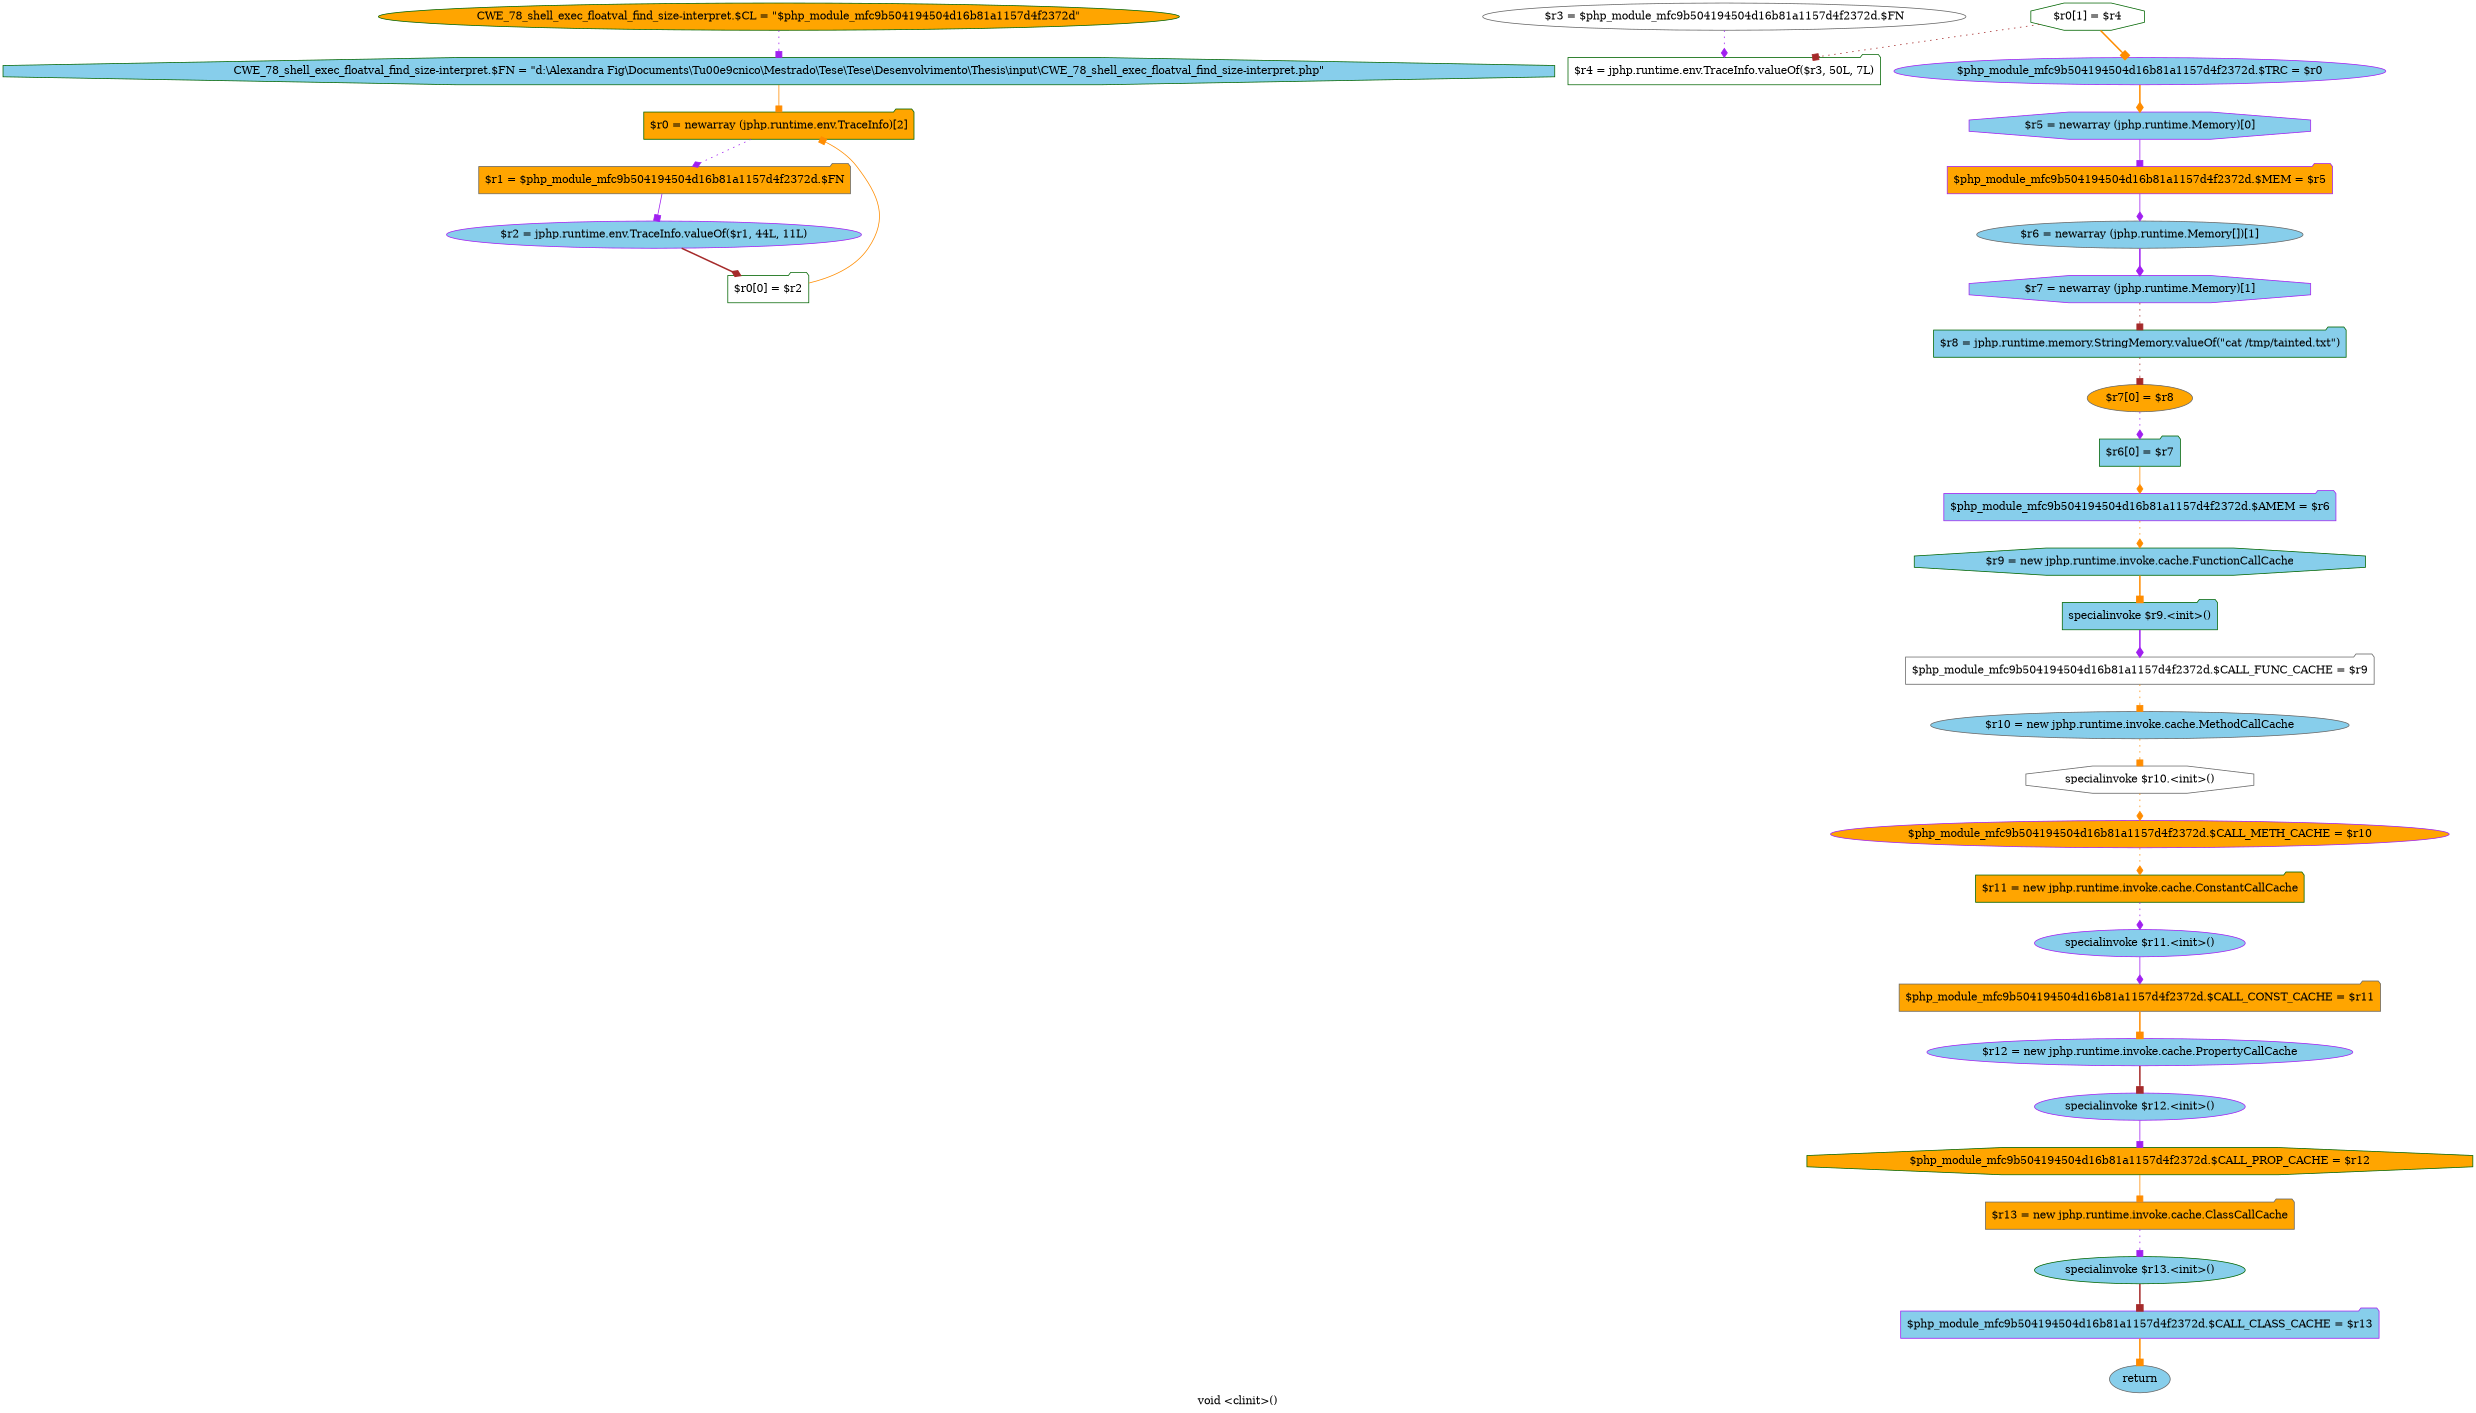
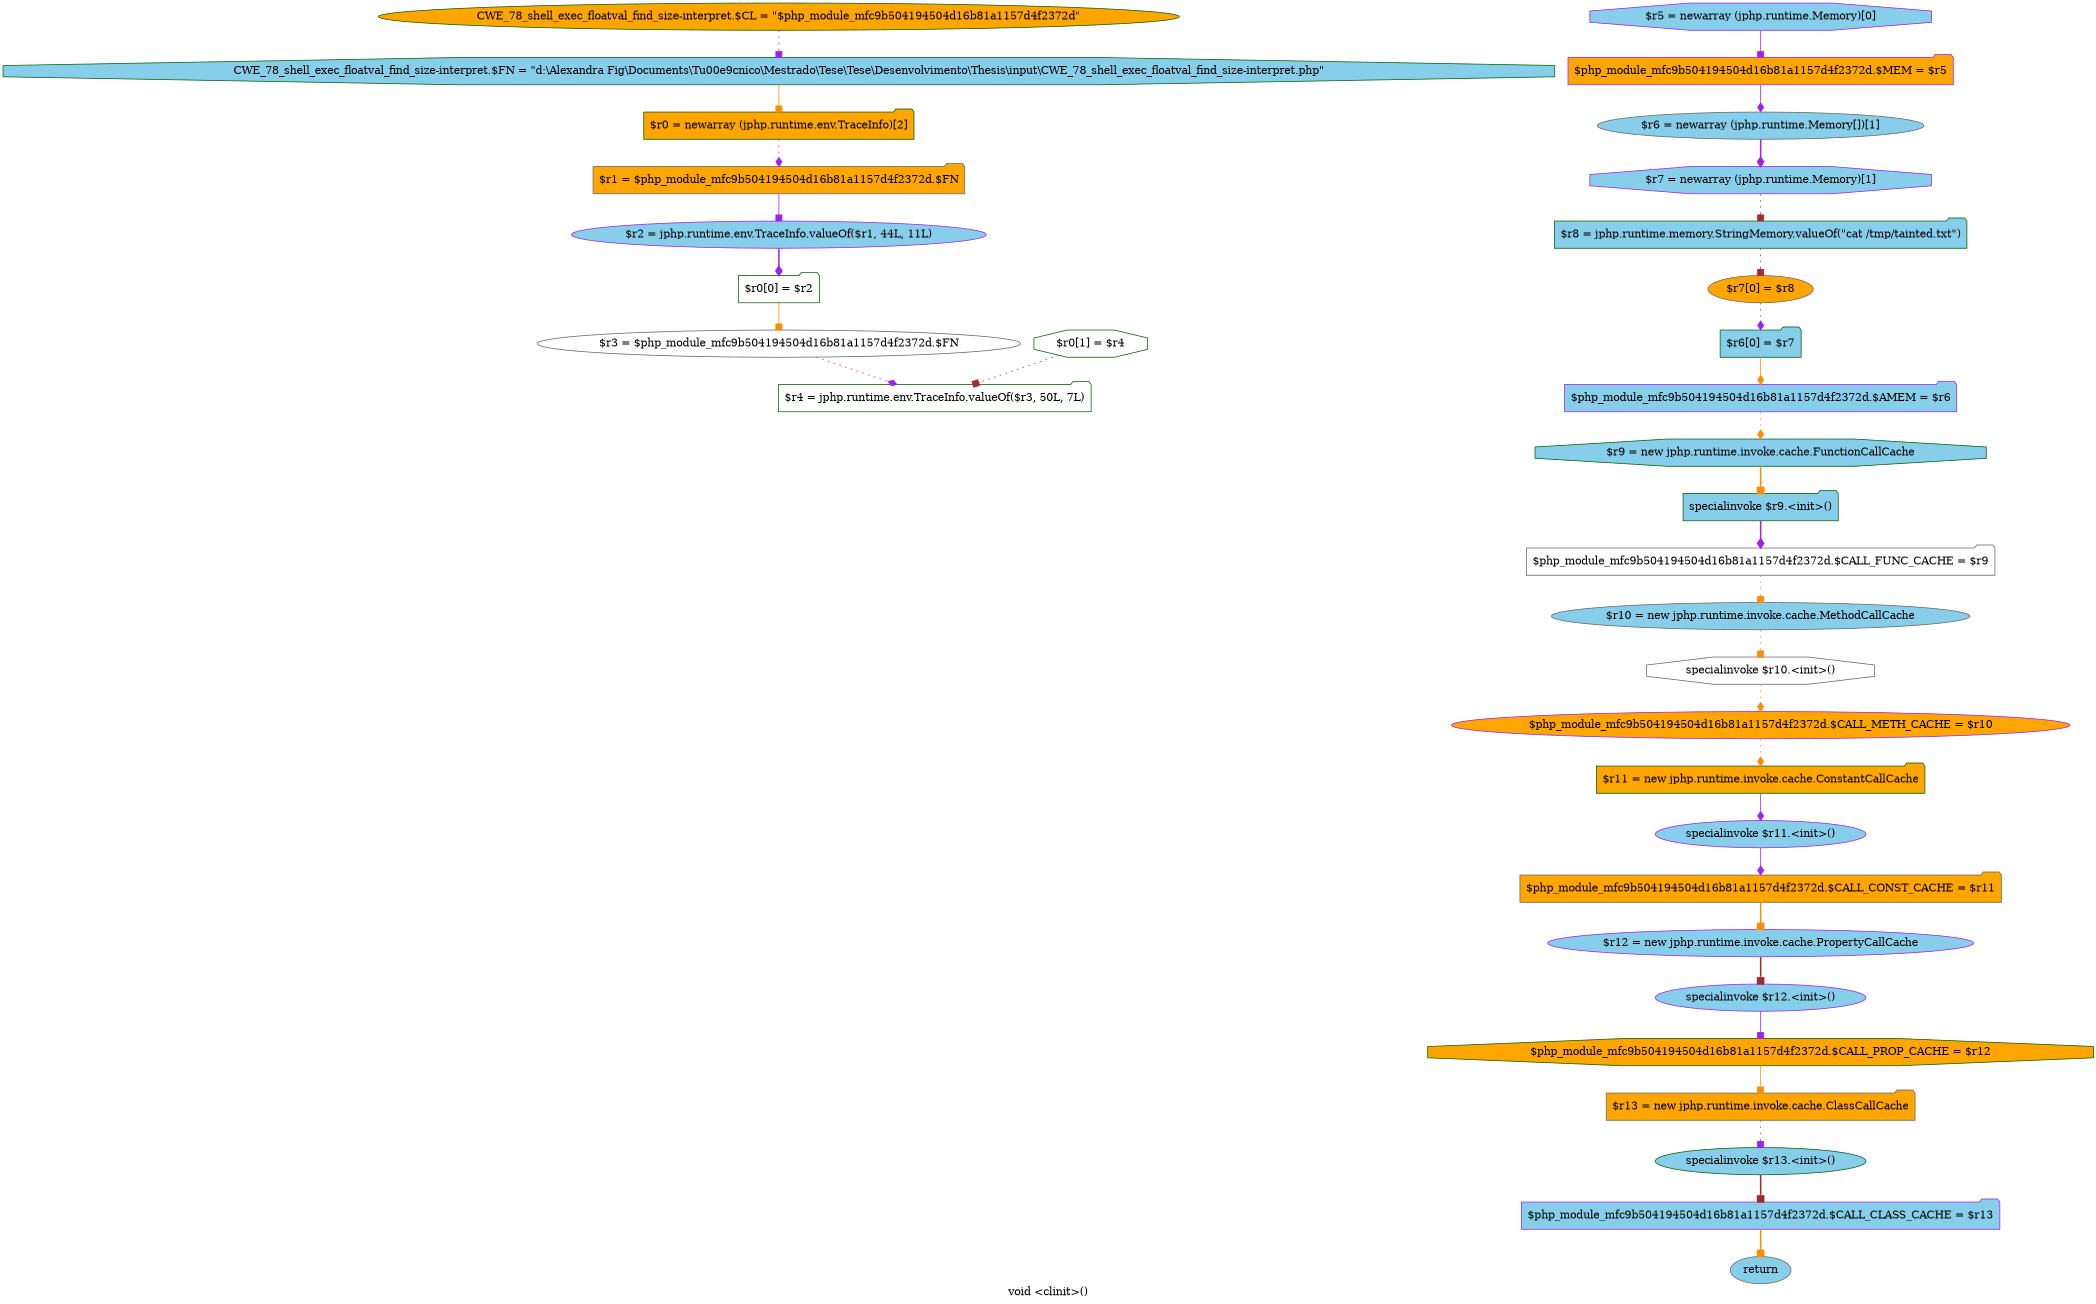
(2140, 71) -> none
(879, 222) -> (779, 313)
(707, 260) -> (779, 257)
(2140, 911) -> (1761, 802)
